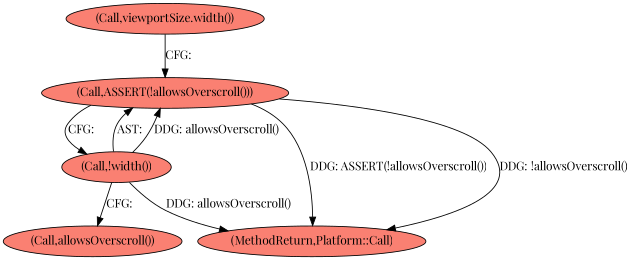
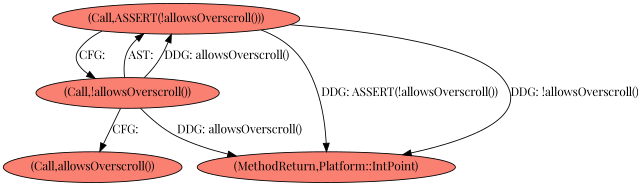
(165, 19) -> none
(117, 167) -> (128, 93)
(312, 241) -> (326, 167)
